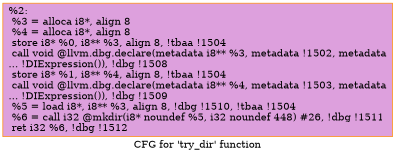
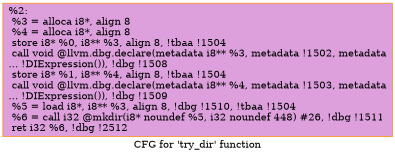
(68, 128) -> (68, 128)
